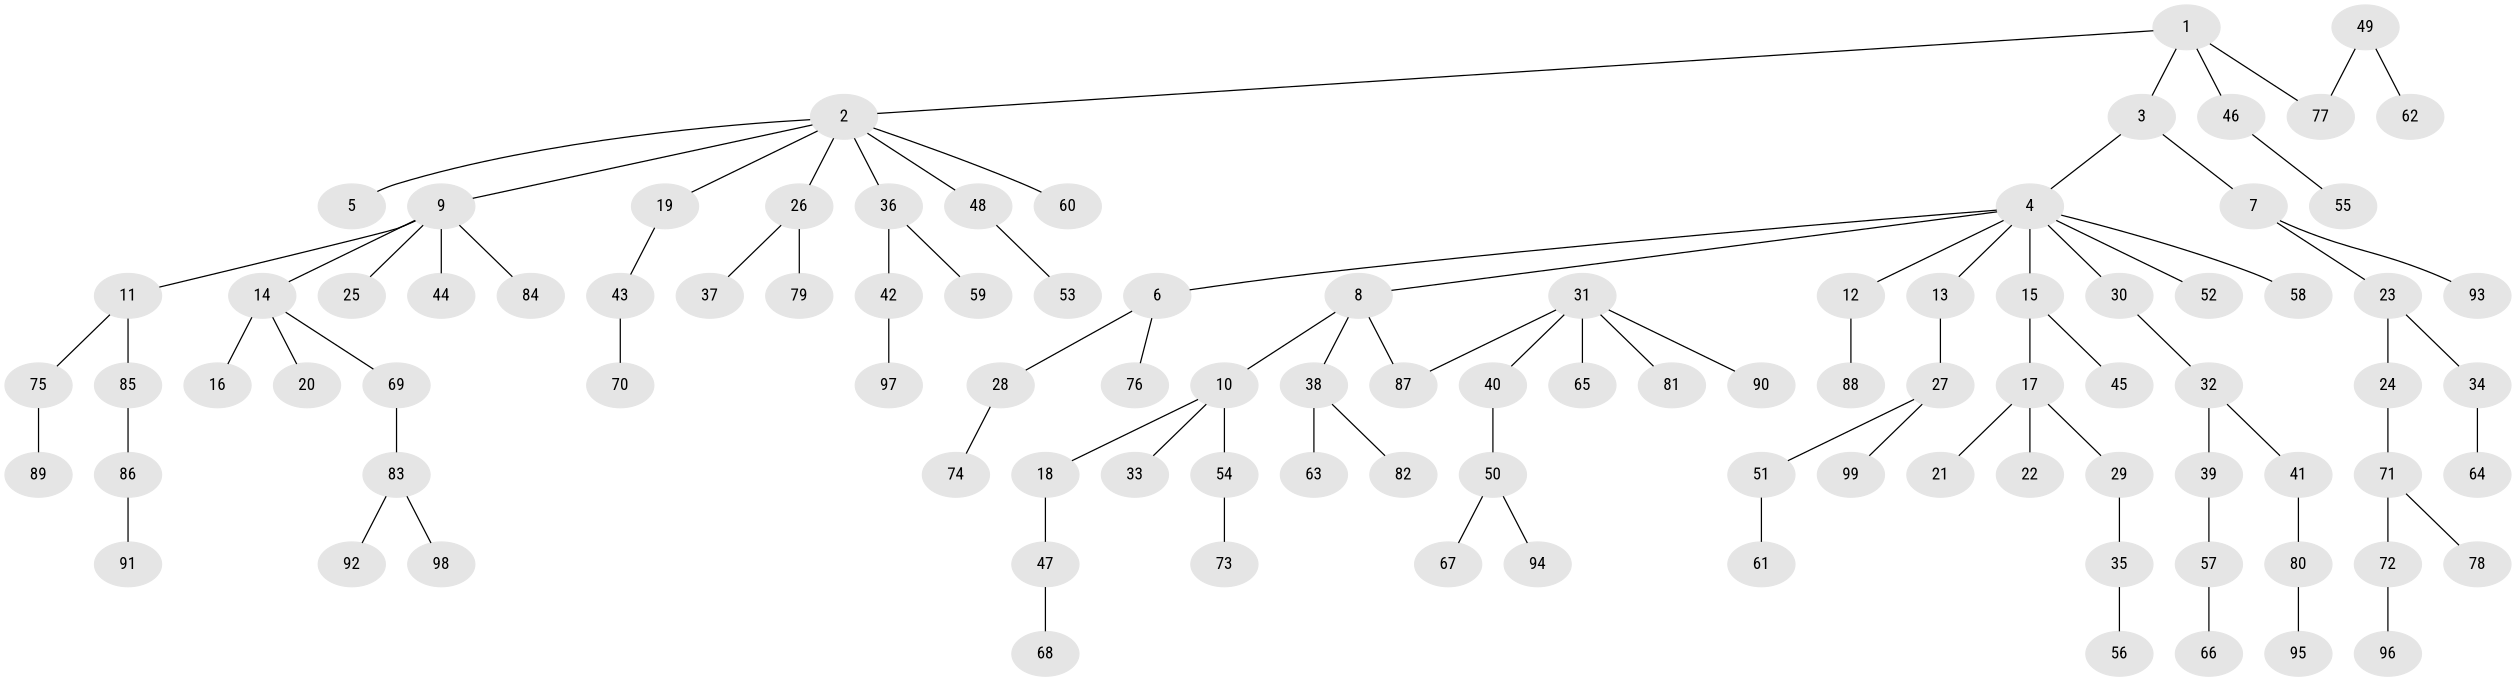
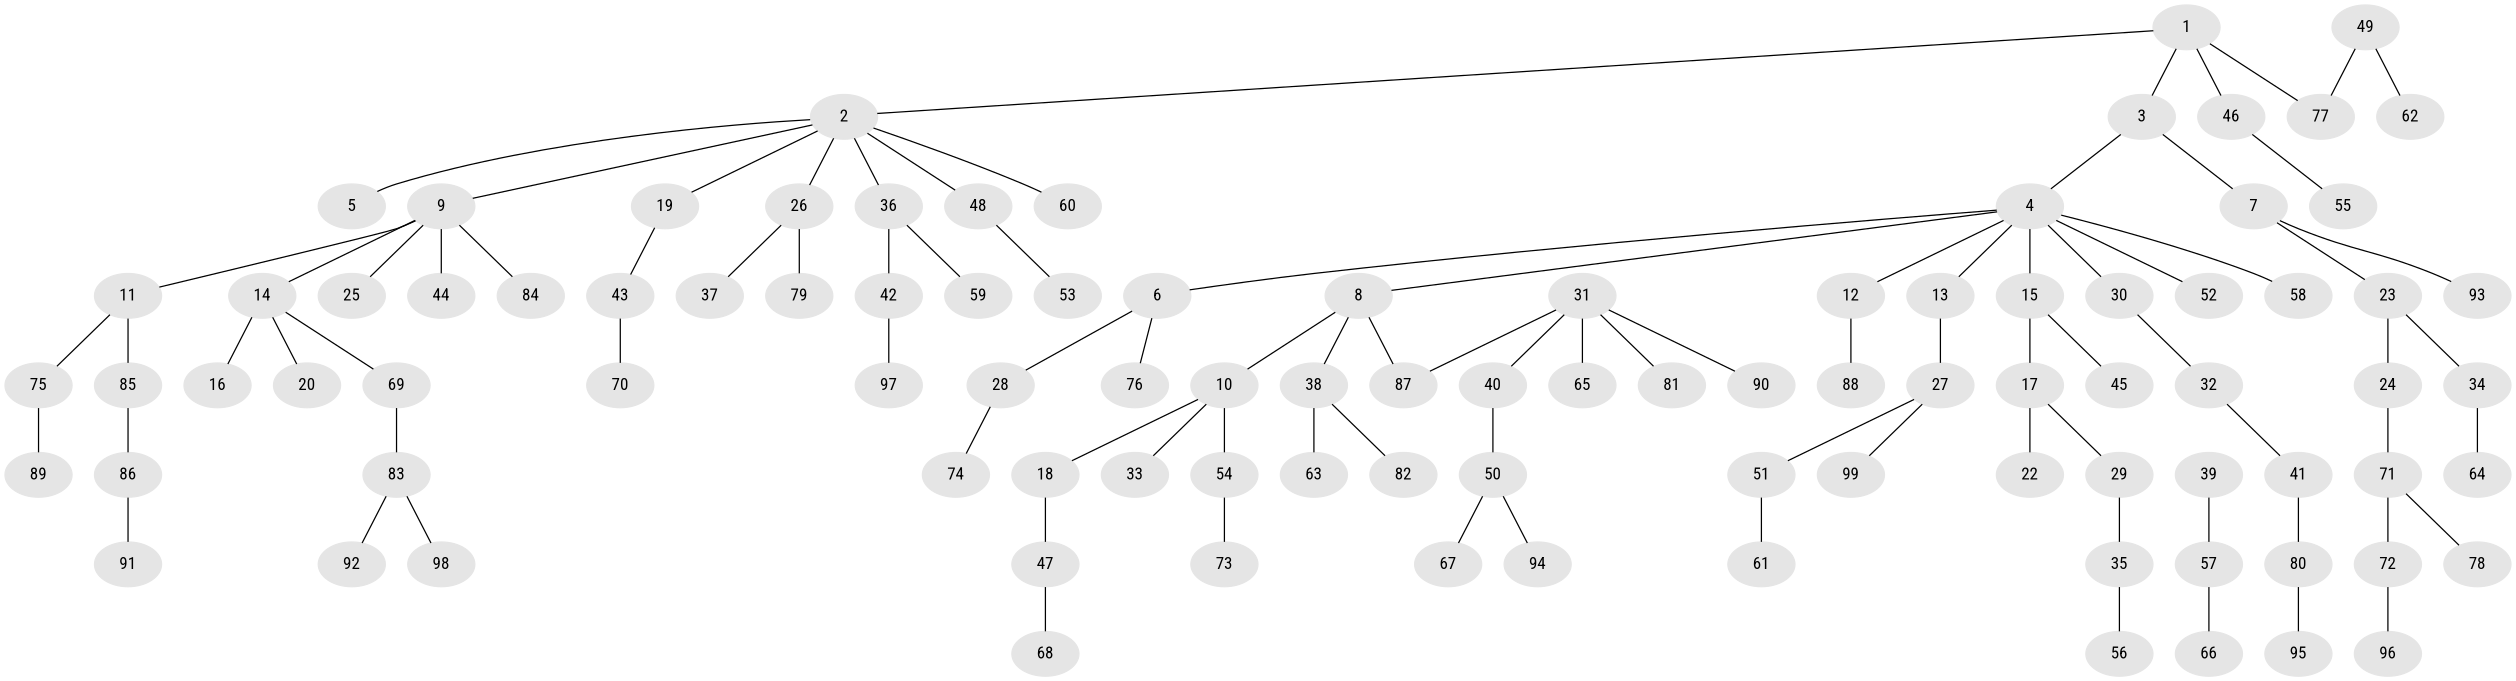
(2209, 430) -> none
(1940, 475) -> none
